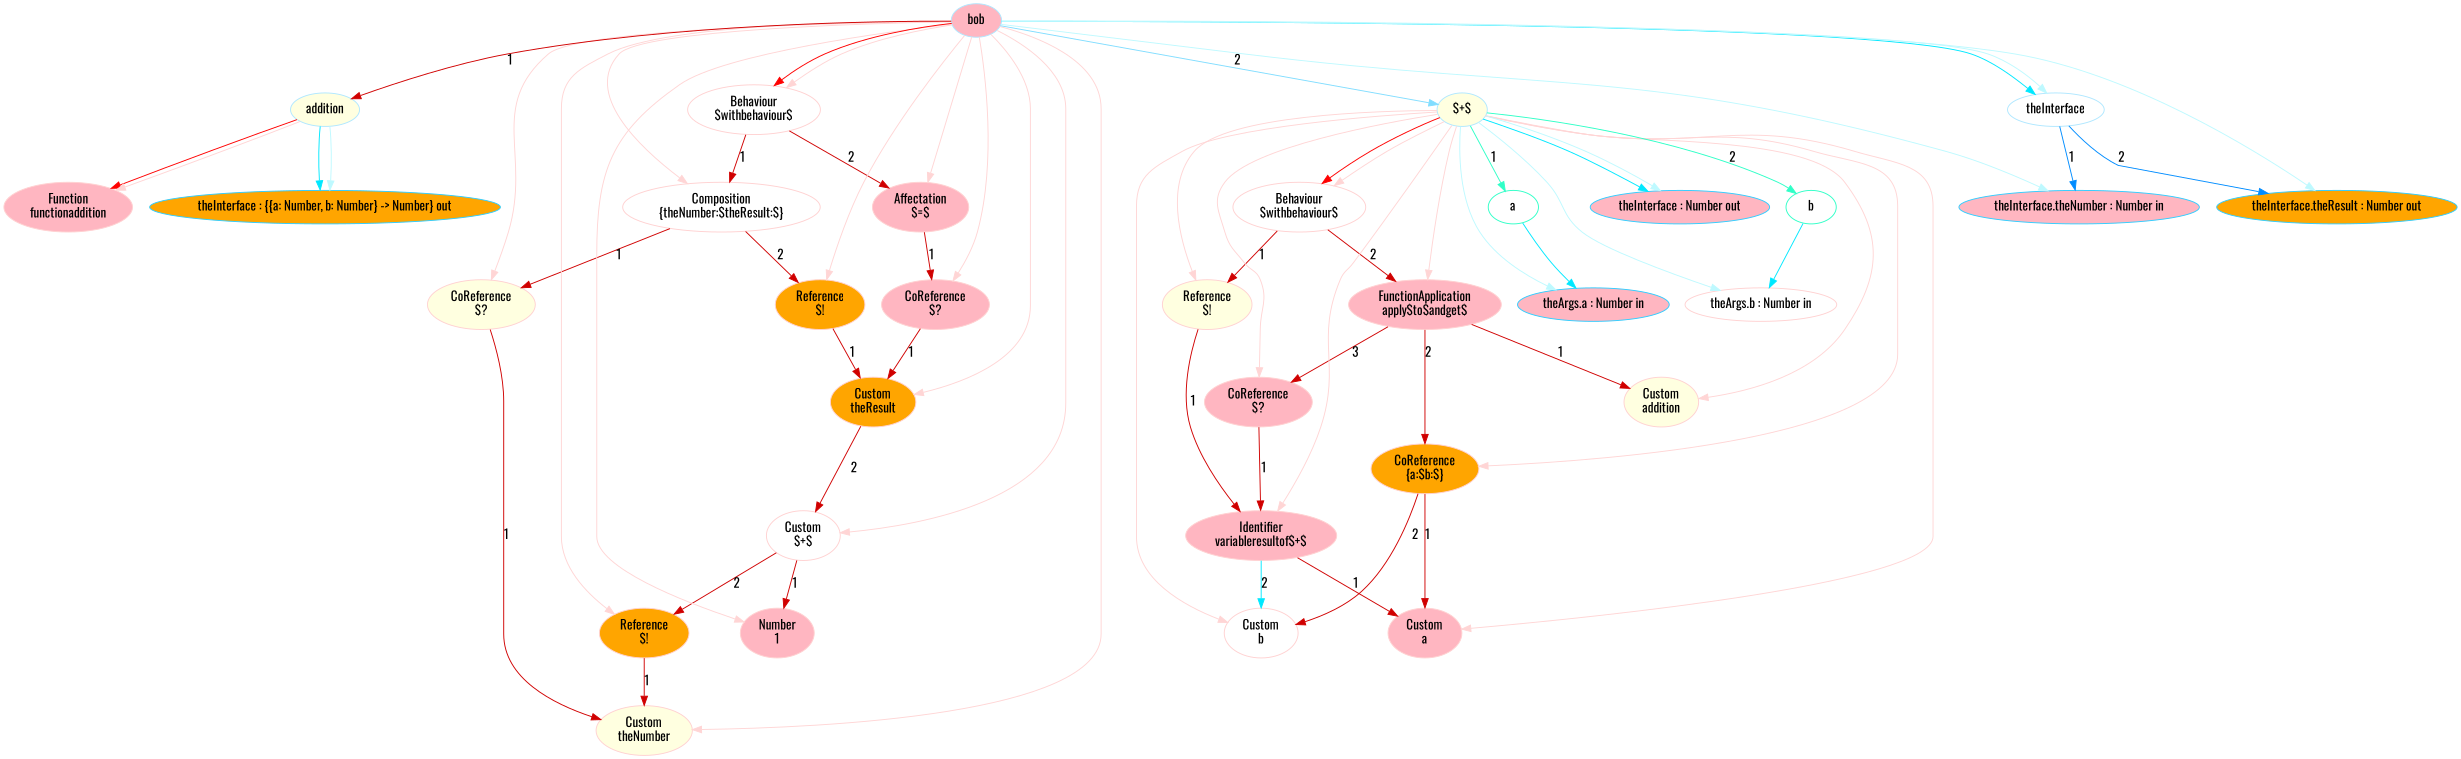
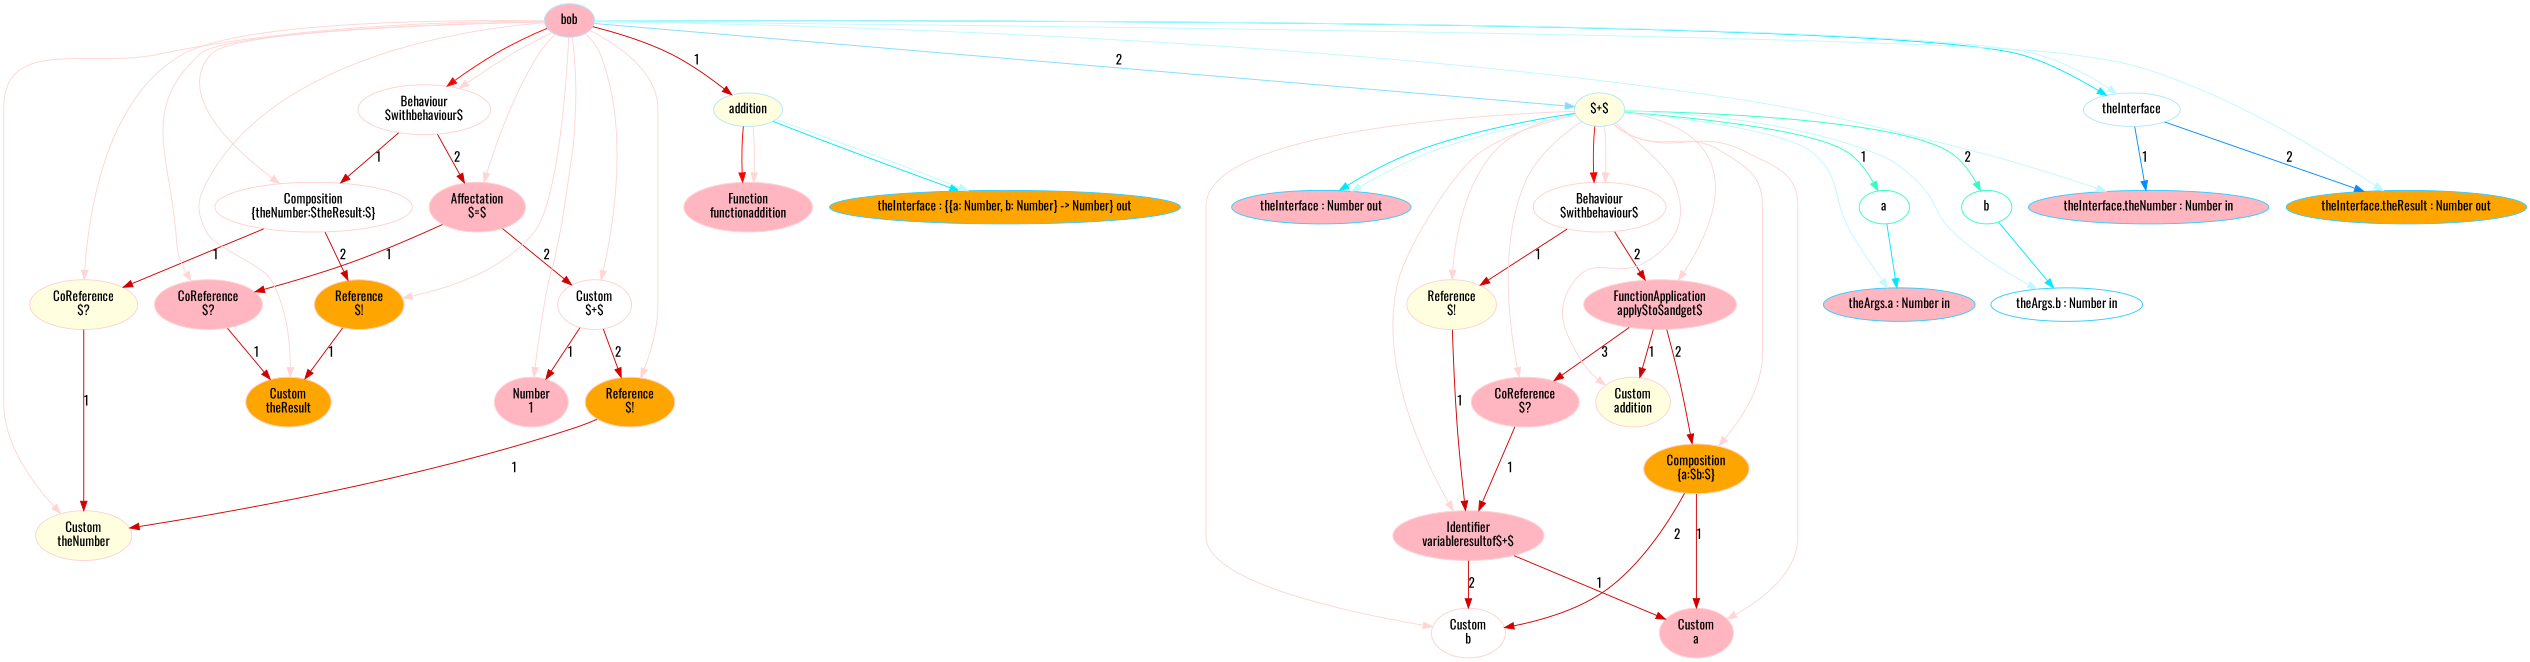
(1761, 305) -> (2067, 305)
(840, 465) -> (533, 254)
(1425, 469) -> (1696, 469)
(1261, 580) -> (1468, 580)
